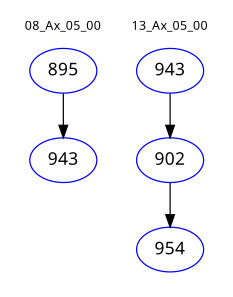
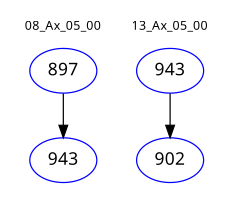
(63, 71) -> (63, 71)
(170, 250) -> none
